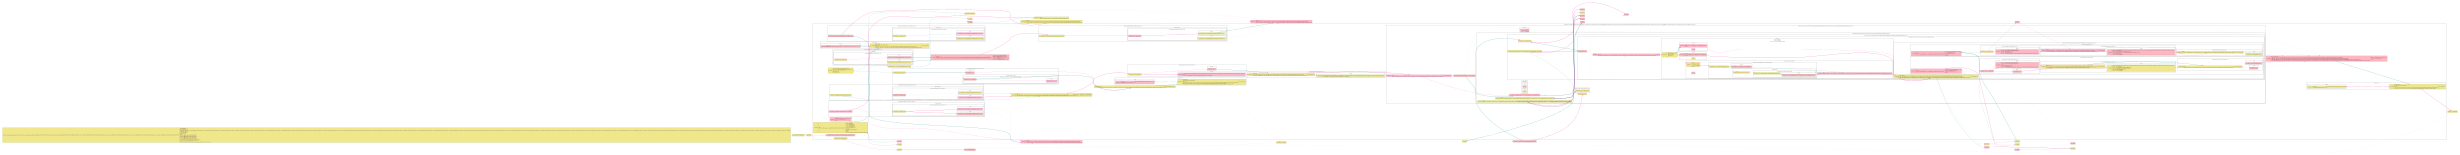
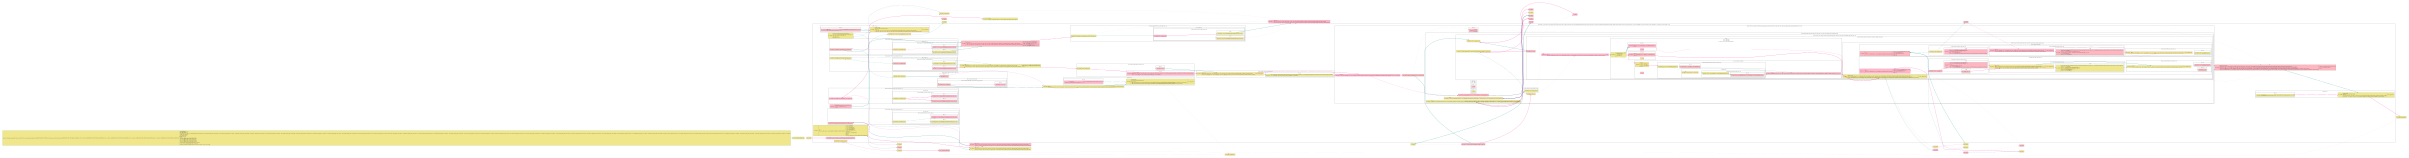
none -> (841, 50)
